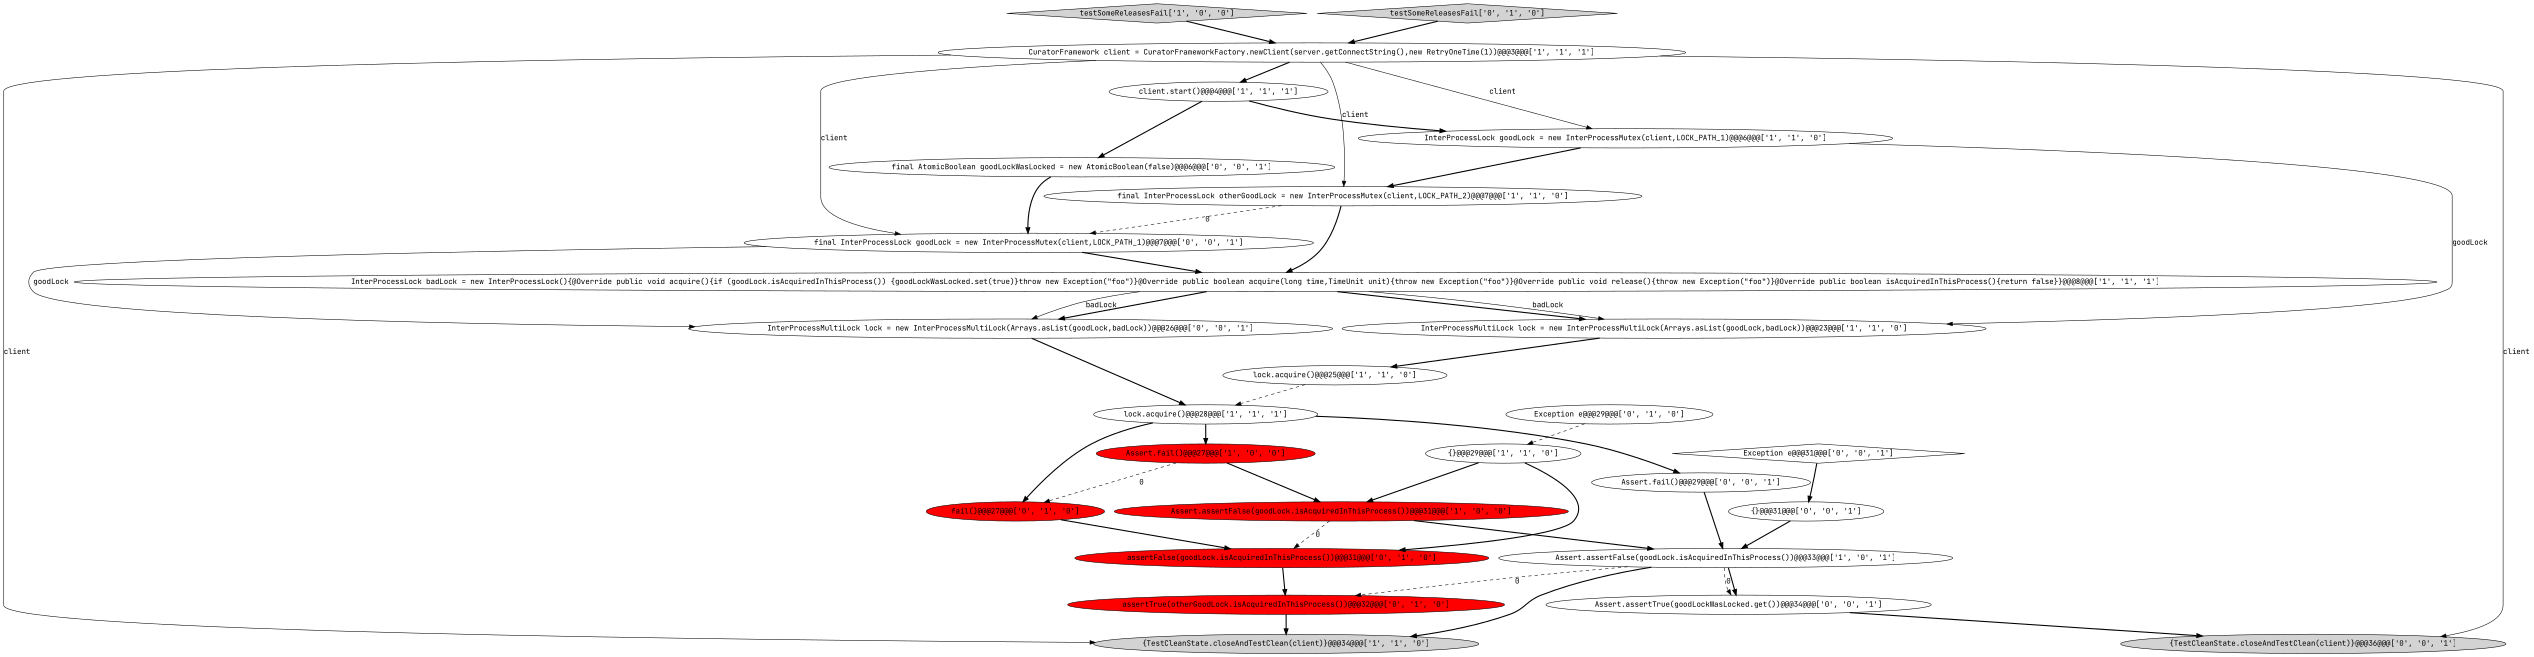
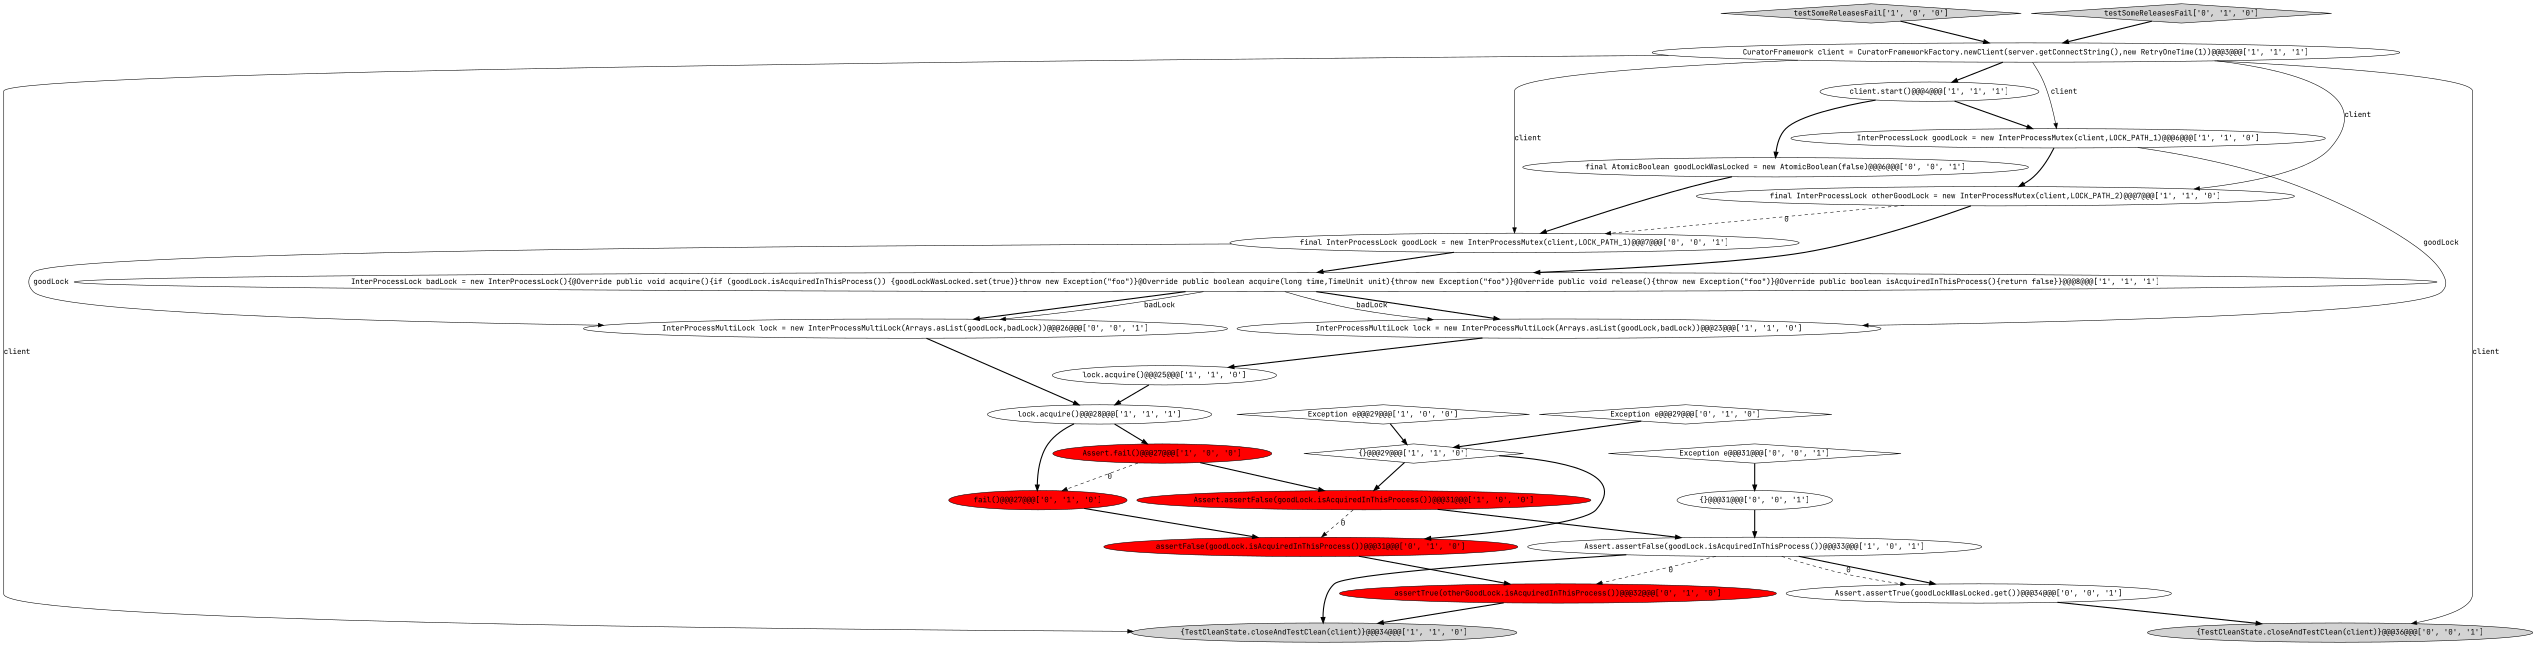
(1273, 394) -> (1134, 393)
none -> (1383, 414)
(1609, 414) -> (1686, 414)
(1559, 433) -> (1550, 434)
(1503, 454) -> (1414, 454)
(1701, 482) -> none
